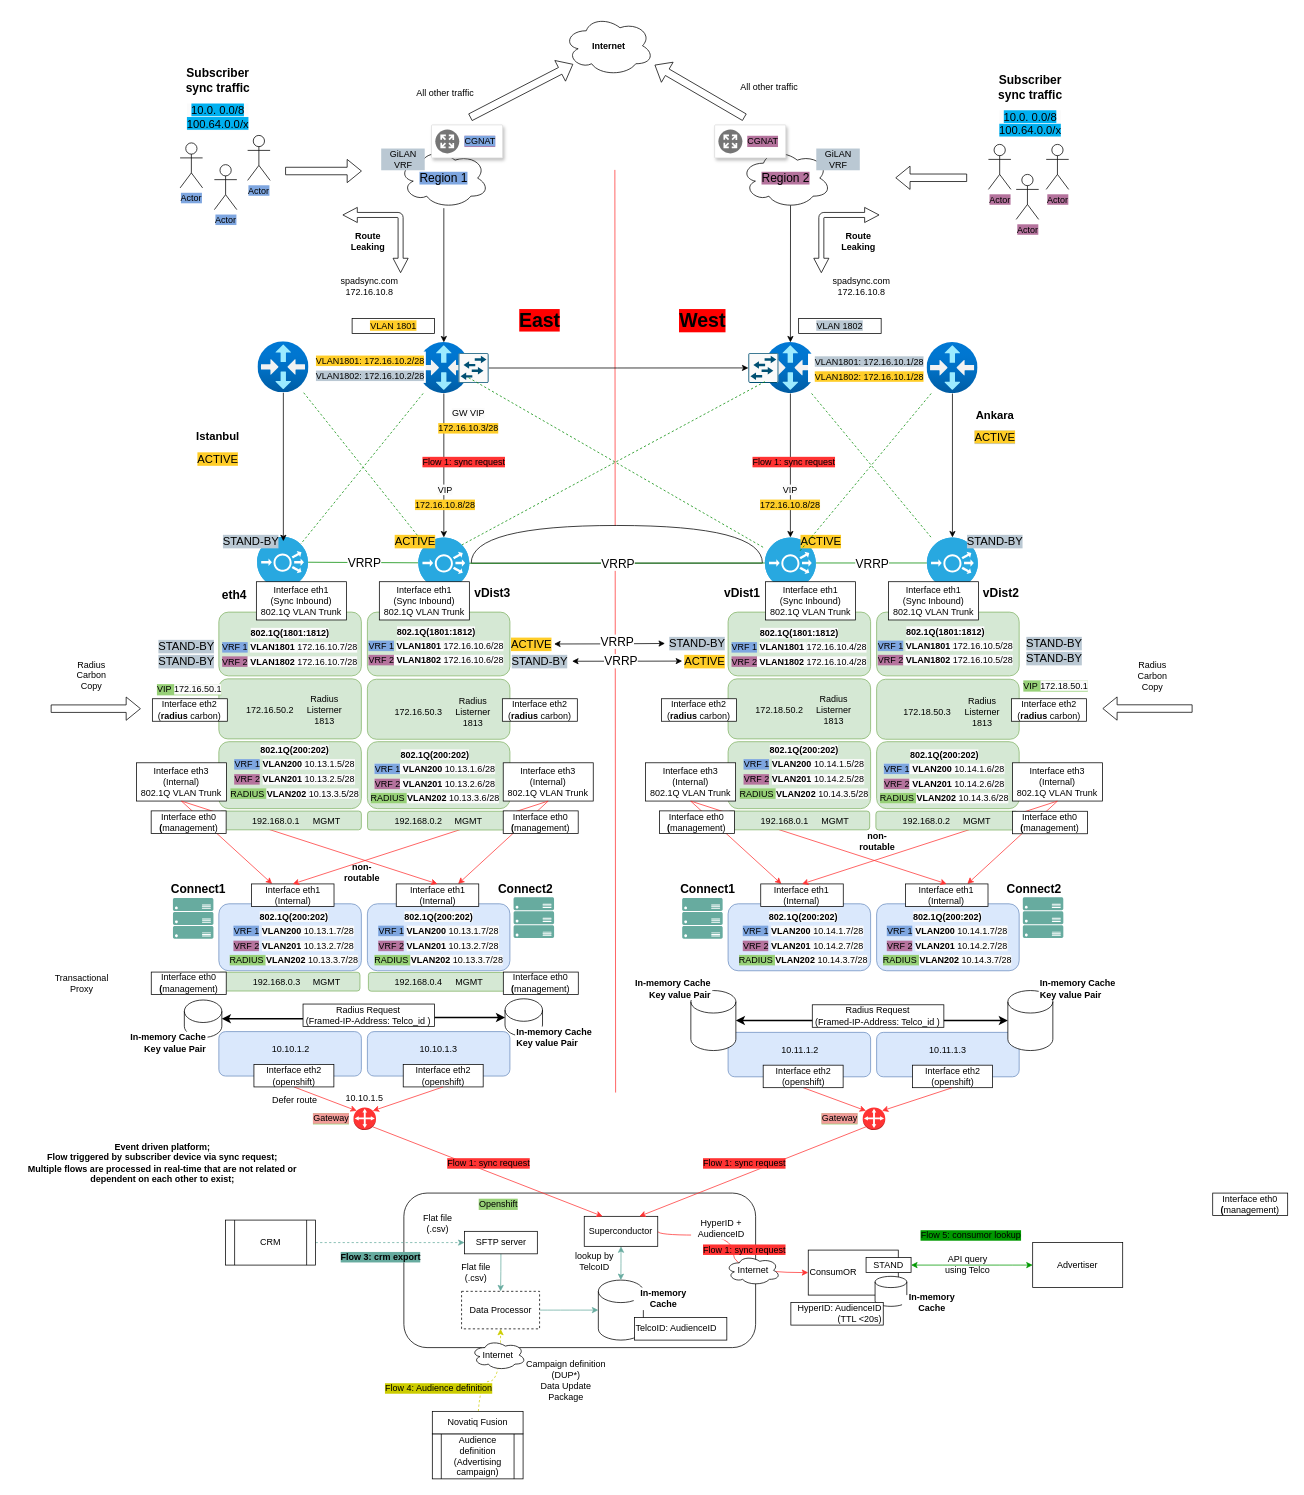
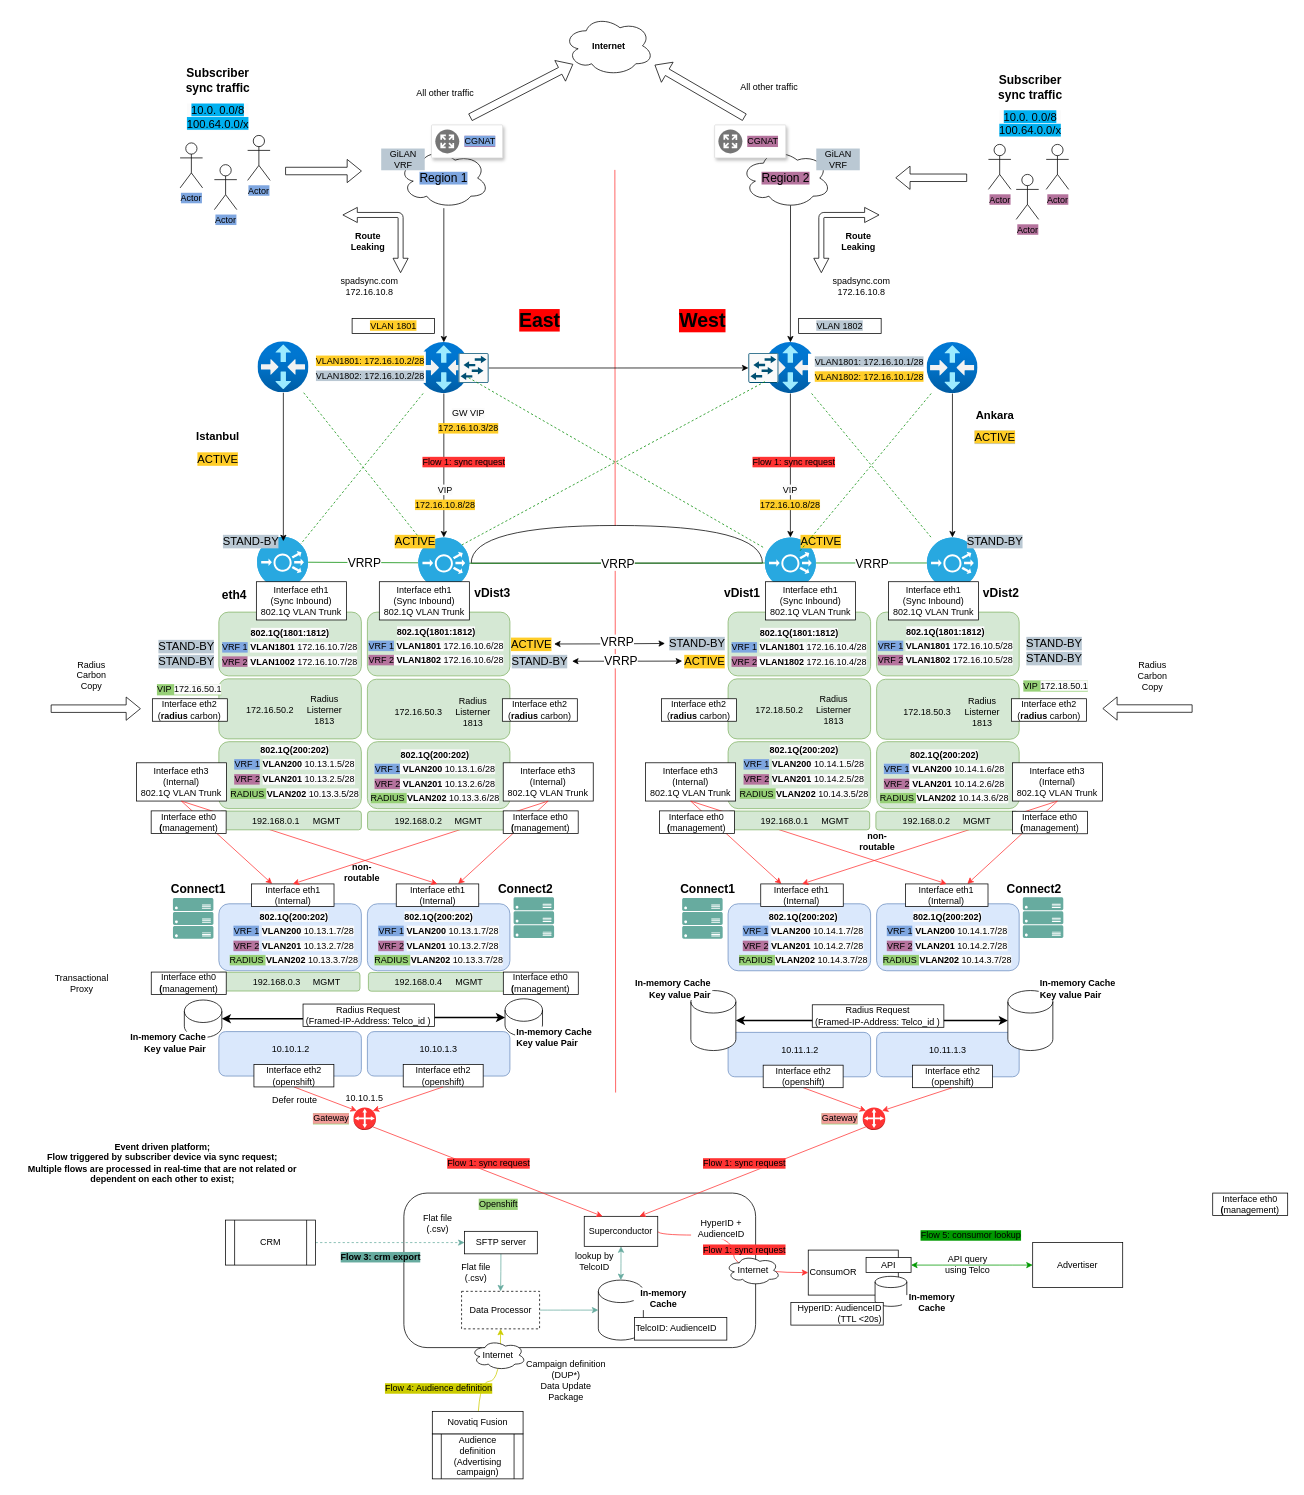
(290, 646) -> (290, 646)
(888, 1265) -> (888, 1265)
(484, 1384) -> (484, 1384)
